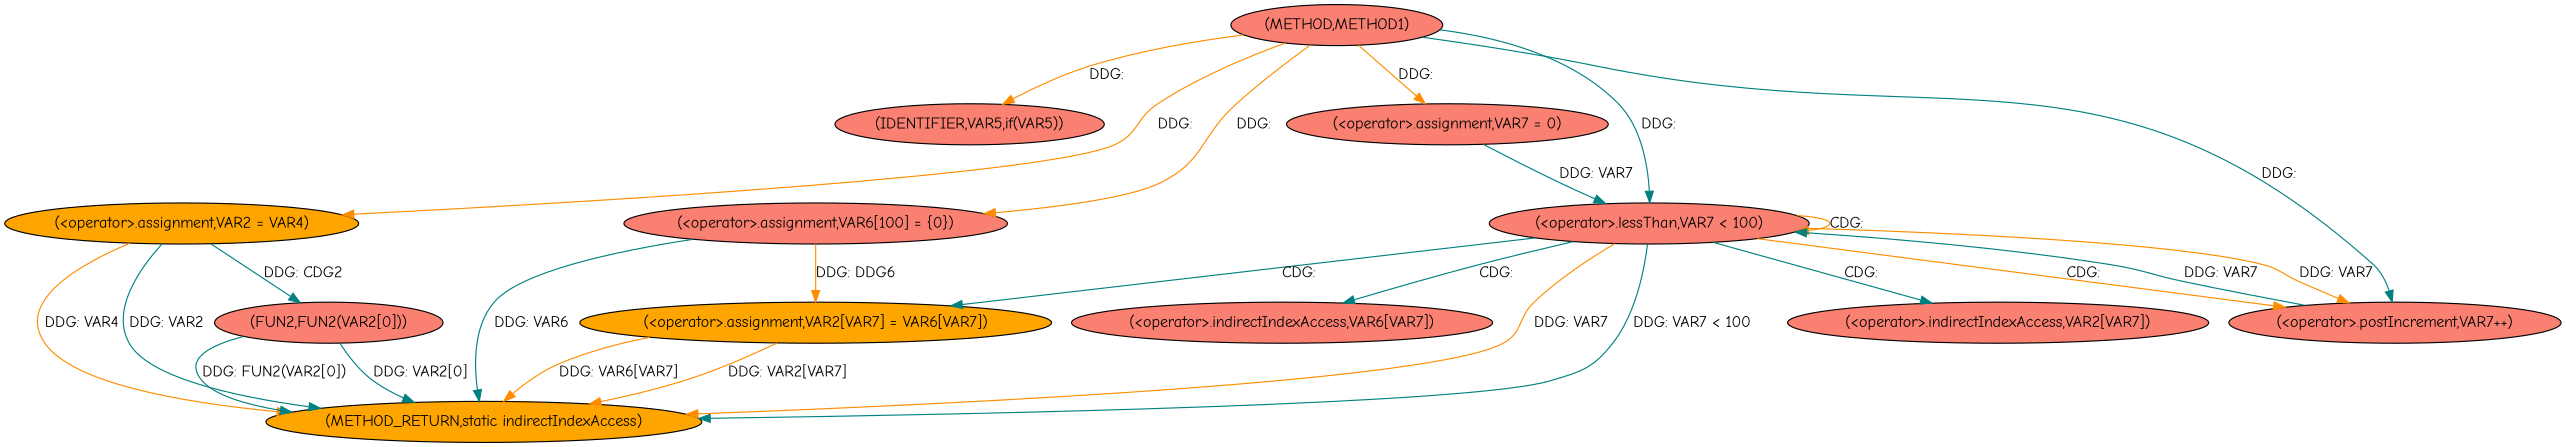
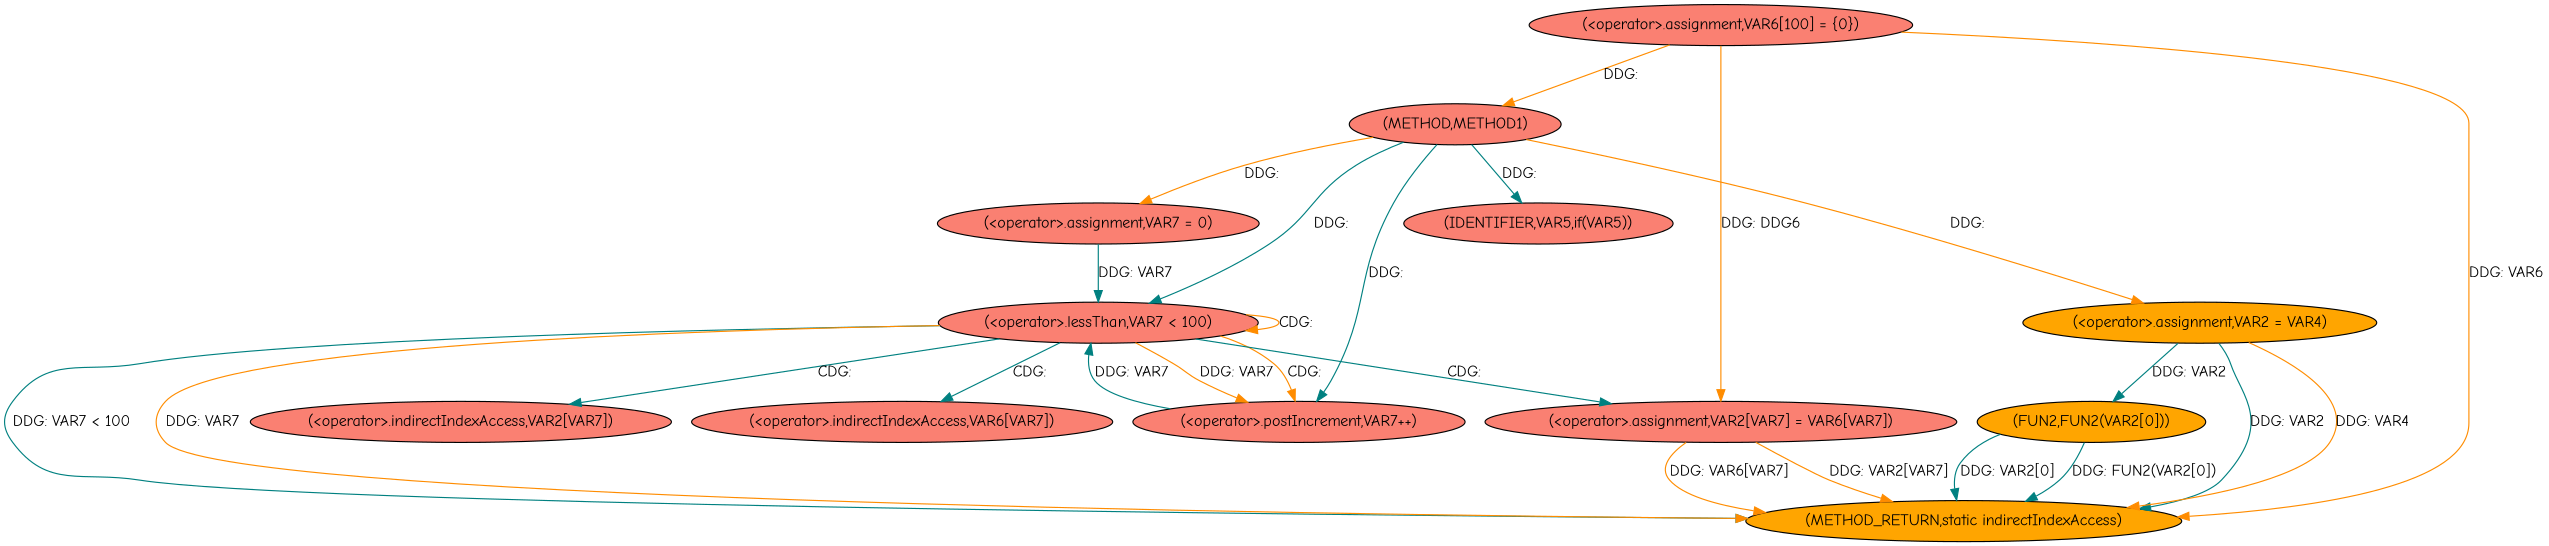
(1125, 56) -> (1493, 169)
(1176, 173) -> (1592, 73)
(304, 273) -> (2190, 372)
(545, 273) -> (2469, 136)
(329, 323) -> (2091, 422)
(816, 323) -> (1721, 422)
